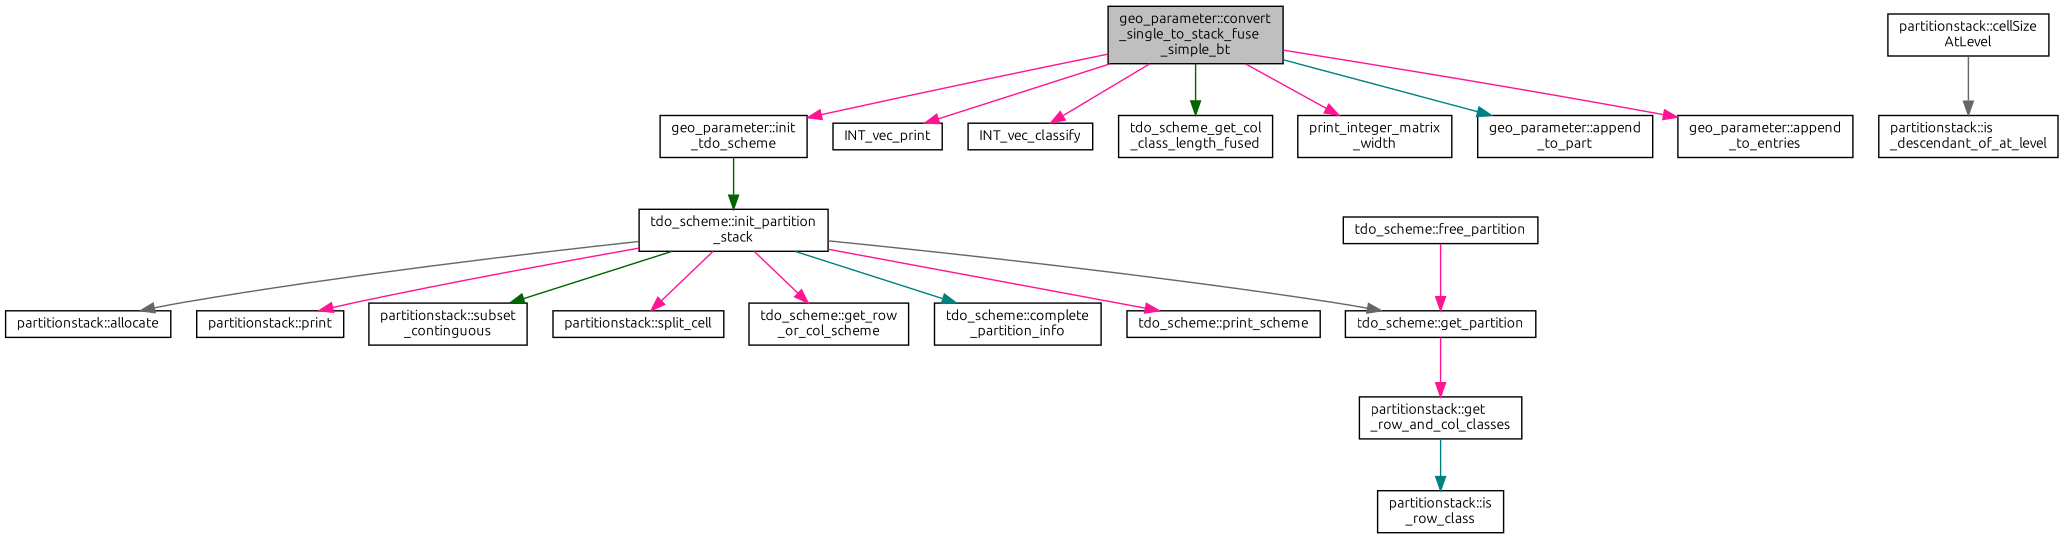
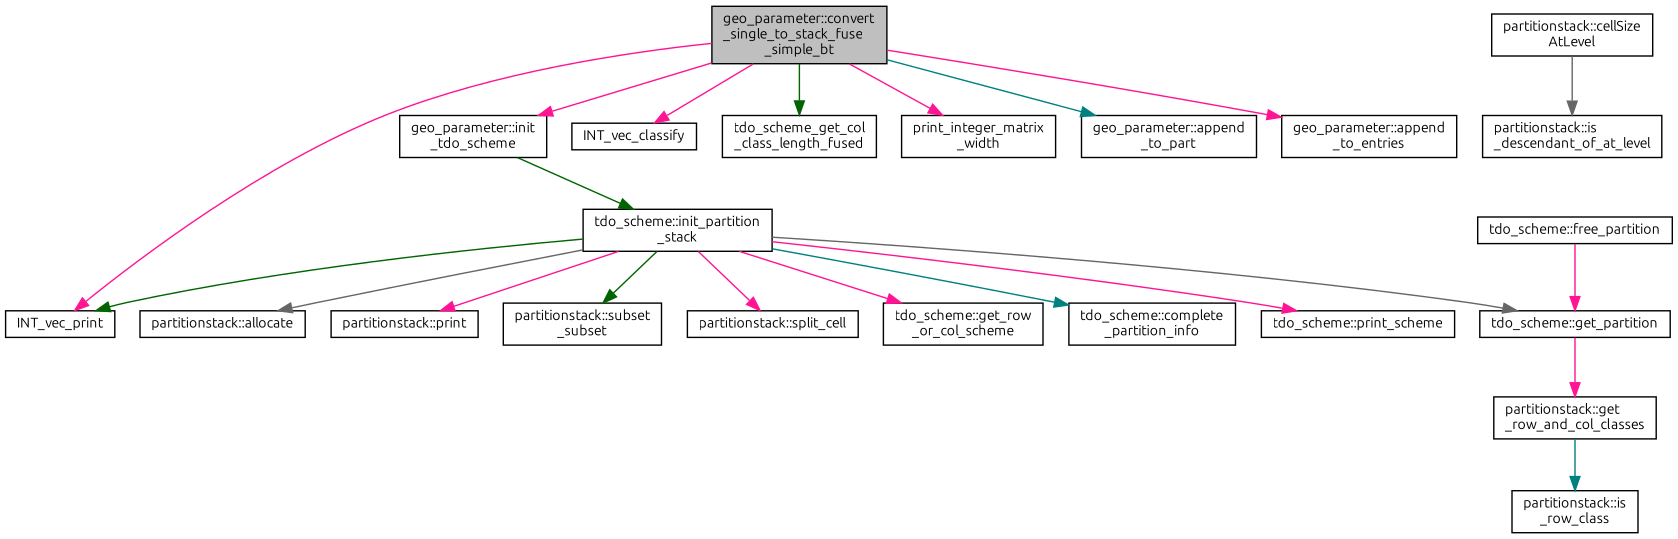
none -> (345, 266)
(448, 324) -> (582, 324)
